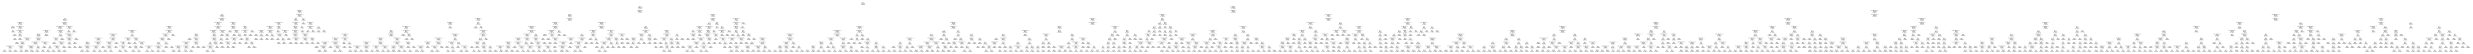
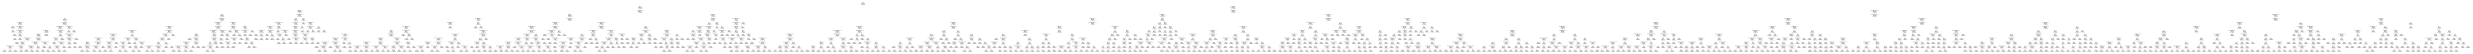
none -> (1912, 51)
